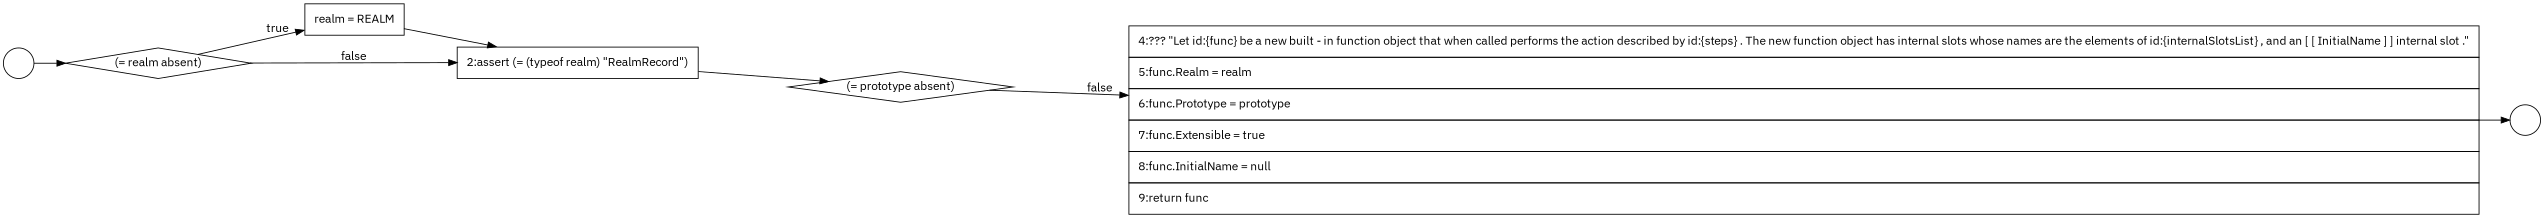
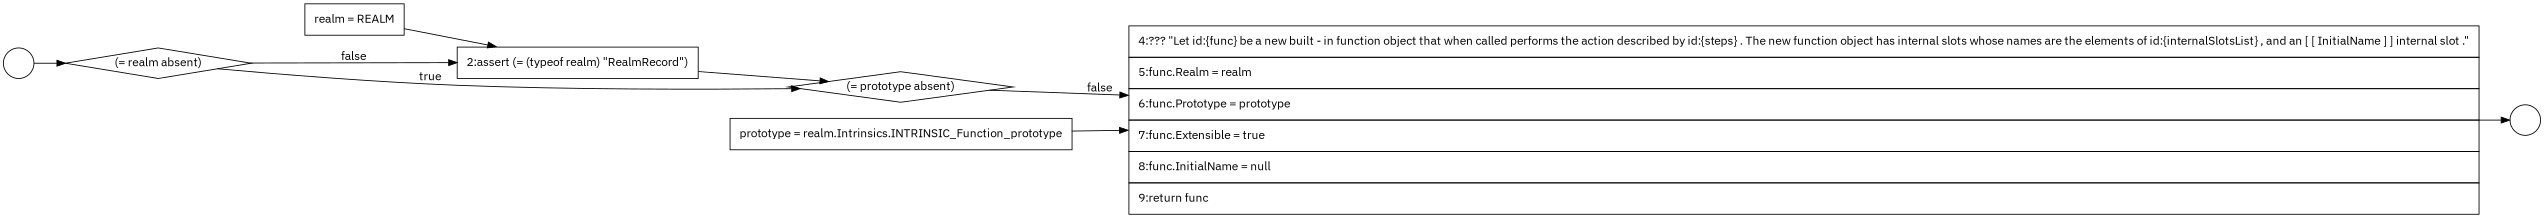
(247, 43) -> (504, 87)
none -> (901, 134)
